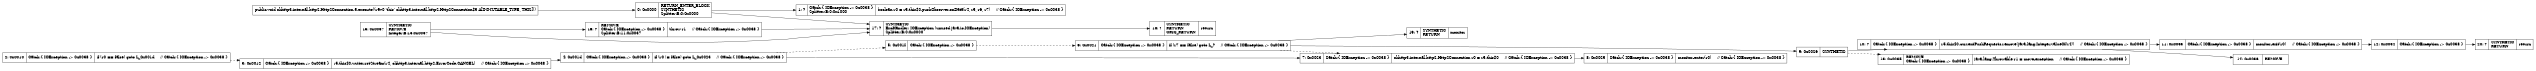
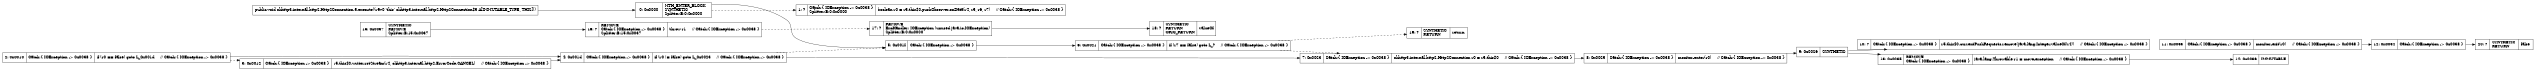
(685, 6) -> (685, 6)
(752, 10) -> (752, 10)
(828, 12) -> (828, 12)
(789, 18) -> (792, 34)
(897, 24) -> (894, 24)
(1207, 28) -> (1206, 28)
(814, 29) -> (814, 29)
(408, 33) -> (408, 33)
(621, 33) -> (621, 33)
(1458, 33) -> (1458, 33)
(1341, 38) -> (1341, 38)
(649, 42) -> none
(2525, 44) -> (2525, 44)
(2153, 45) -> none
(1024, 46) -> (1024, 46)
(1542, 48) -> (1790, 53)
(2166, 53) -> (2180, 59)
(1863, 54) -> (1863, 54)
none -> (394, 56)
(2273, 59) -> (2274, 59)
